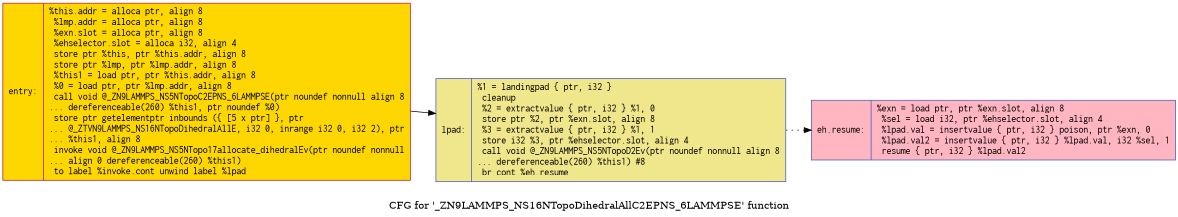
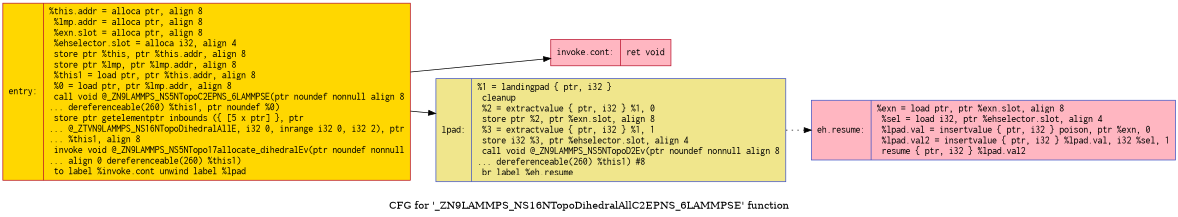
none -> (611, 53)
(523, 172) -> (526, 172)
